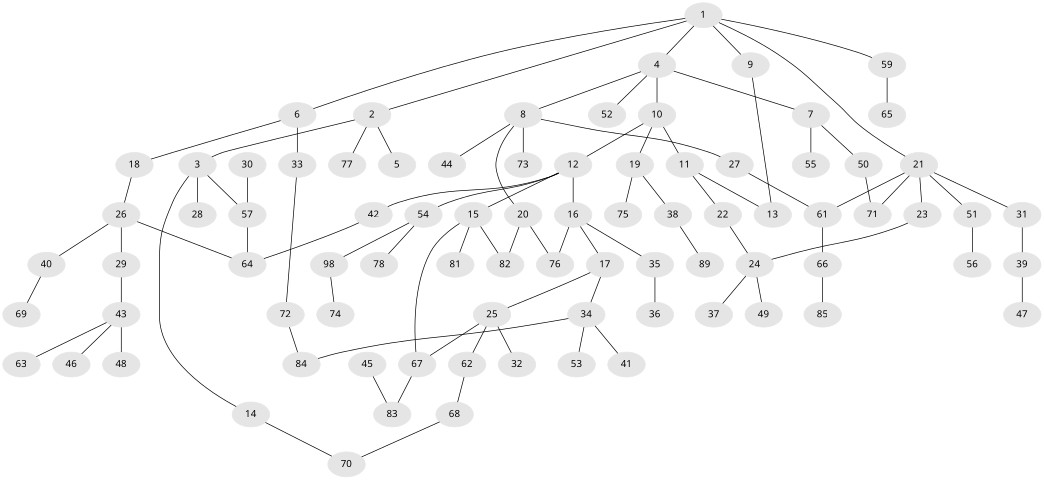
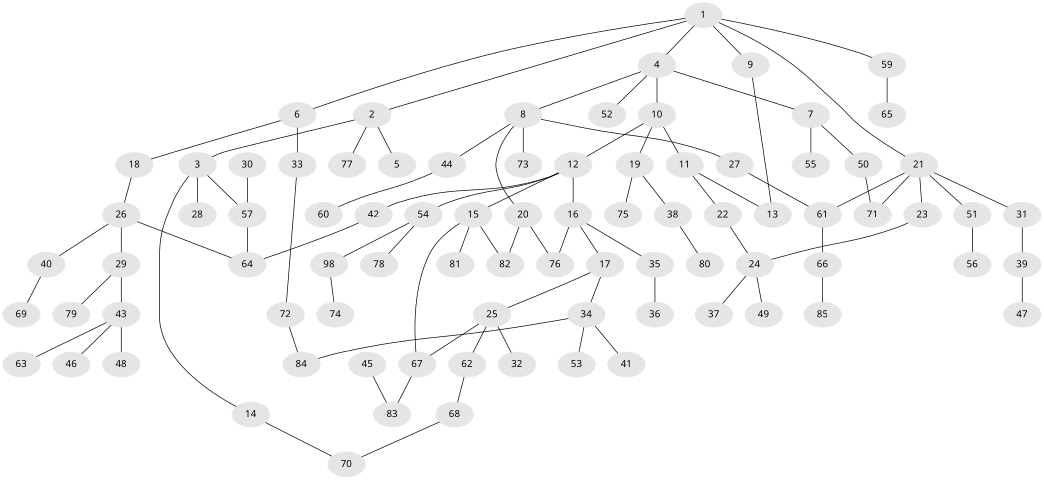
none -> (324, 215)
(705, 265) -> (705, 265)
none -> (71, 315)
